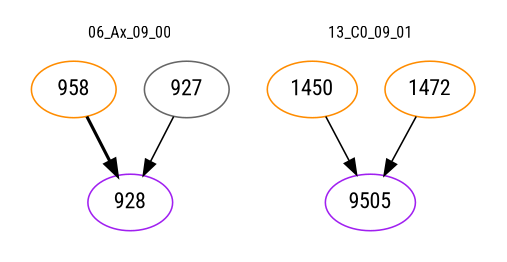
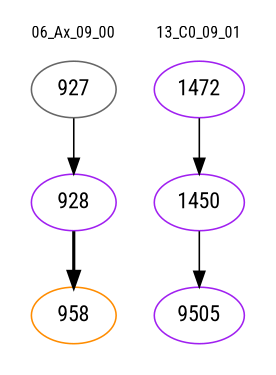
(312, 89) -> (199, 202)
(430, 89) -> (199, 89)
(98, 139) -> (74, 251)
(404, 139) -> (199, 138)
